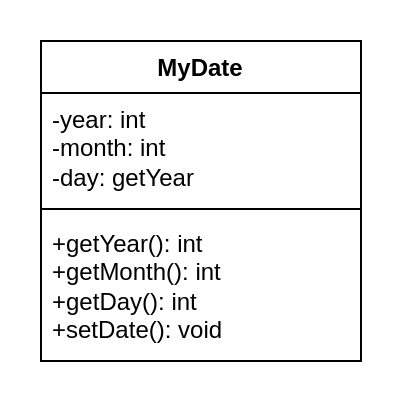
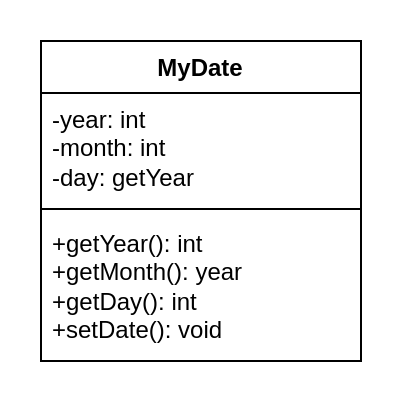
(151, 289) -> (161, 289)
